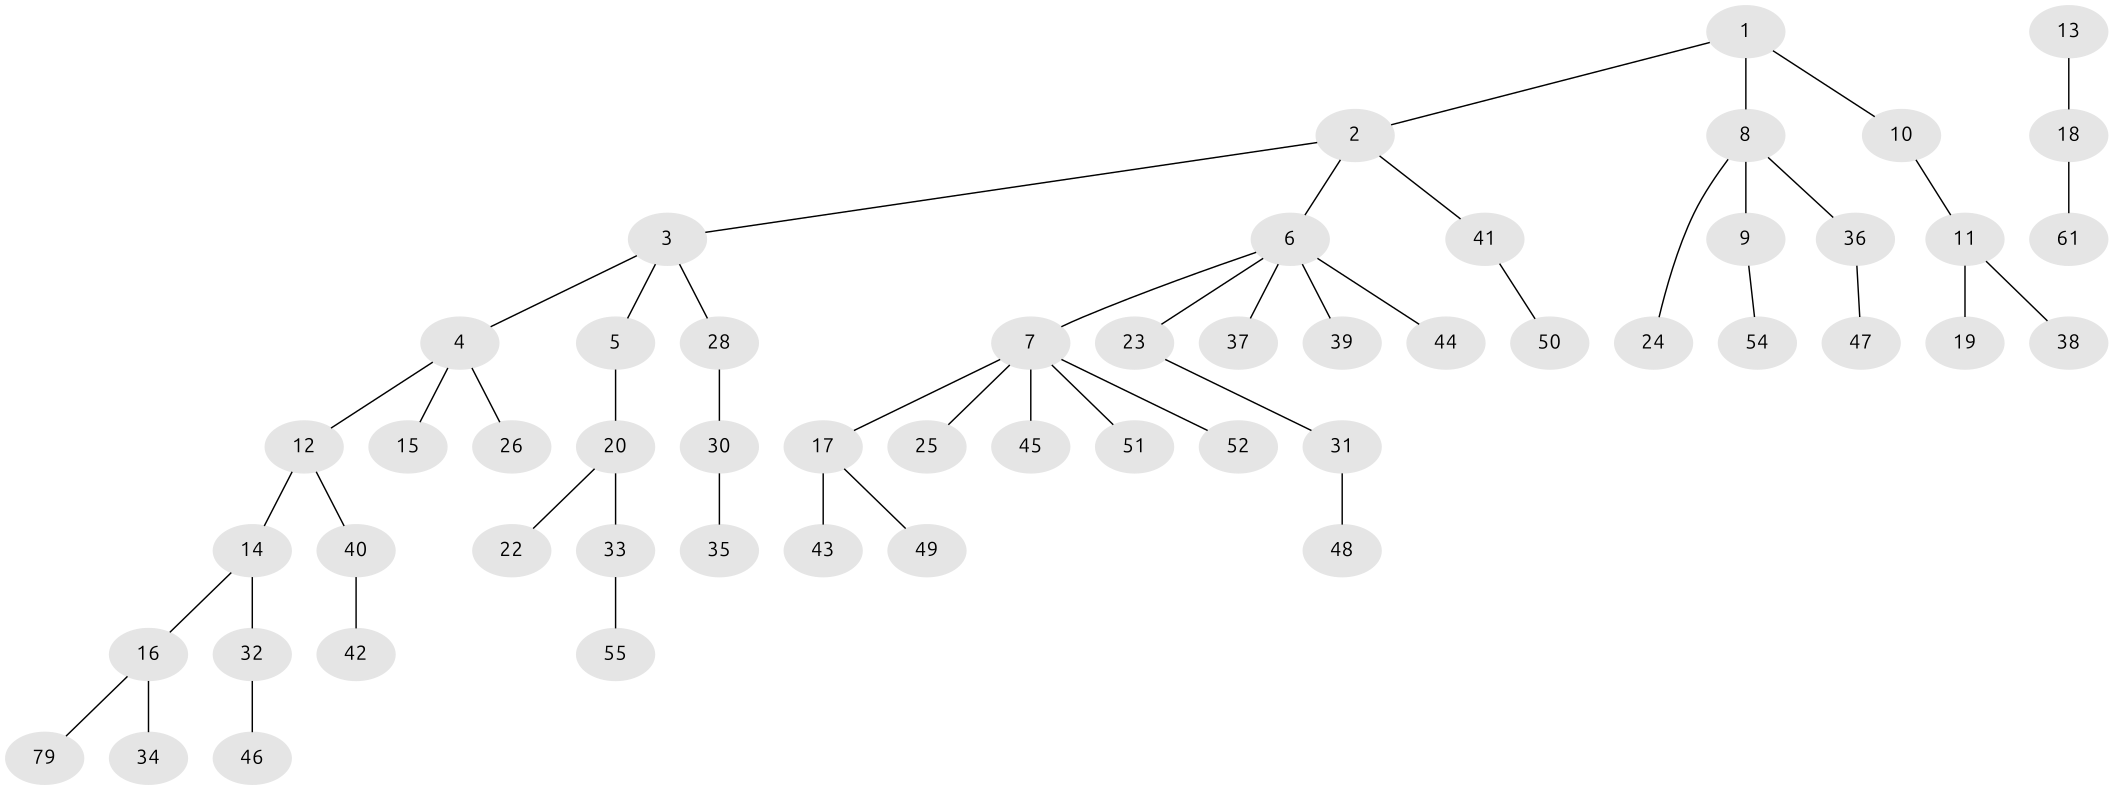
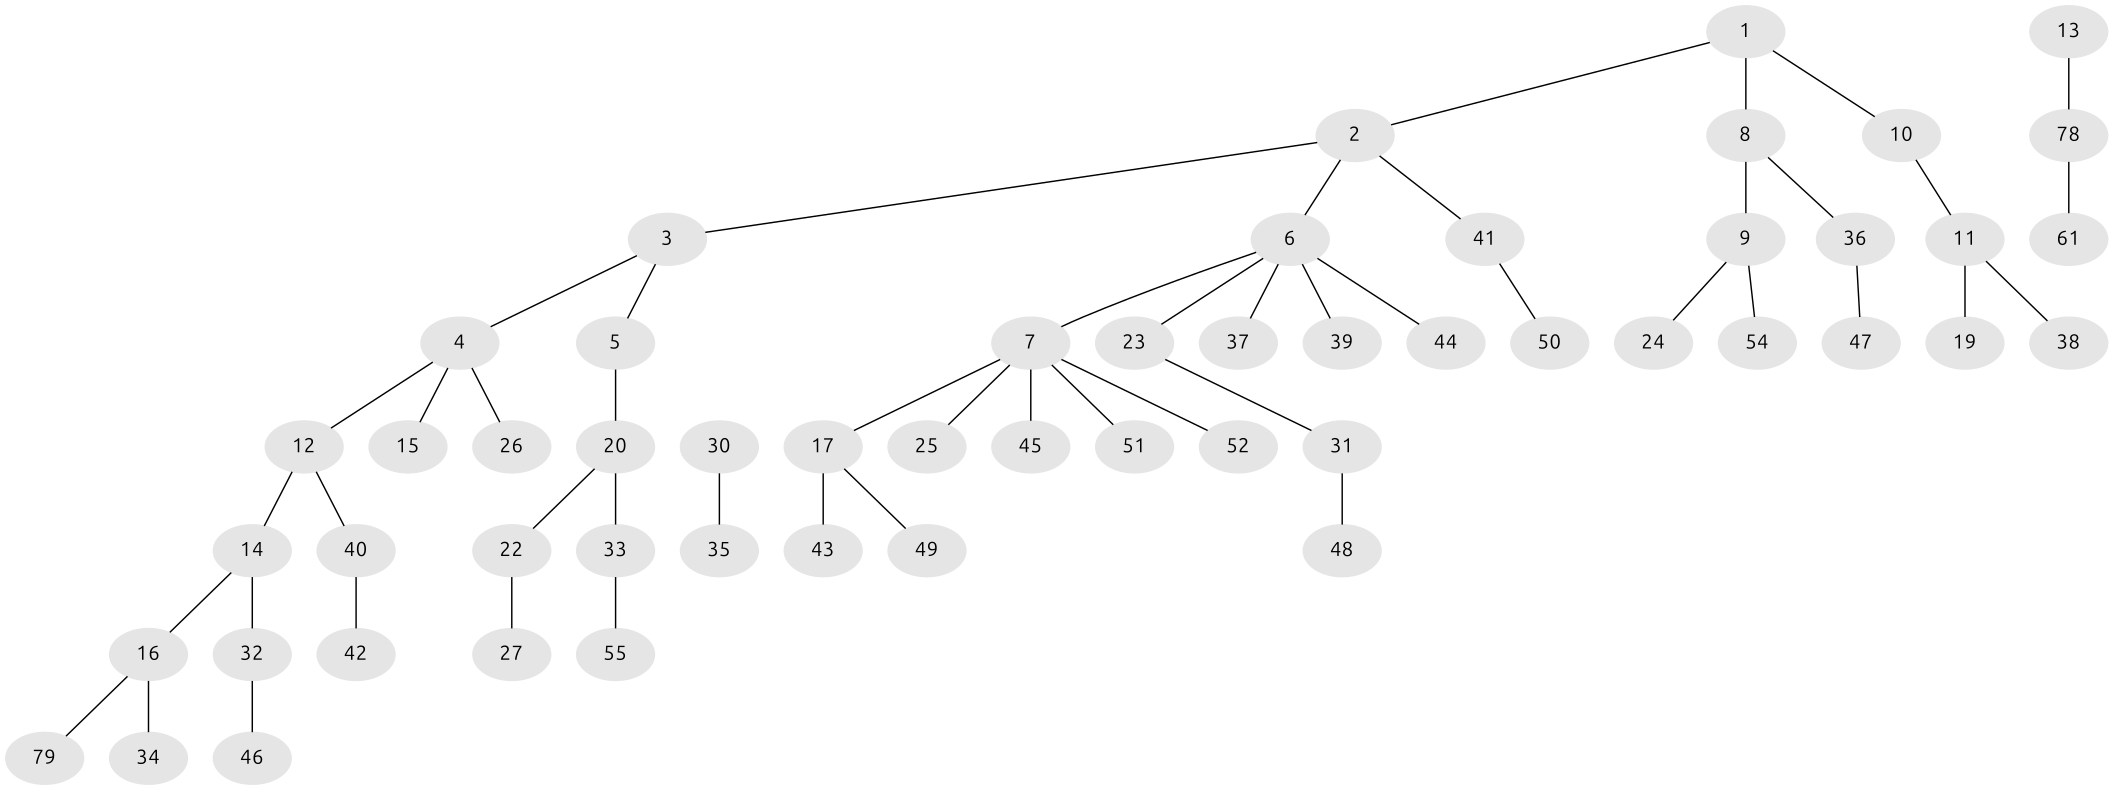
(2069, 136) -> (2069, 136)
(1685, 234) -> (1700, 291)
(719, 343) -> none
none -> (512, 655)
